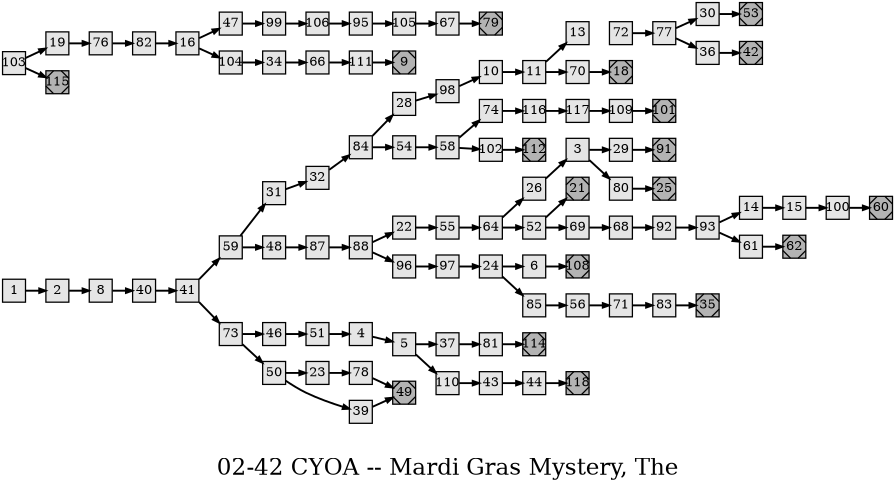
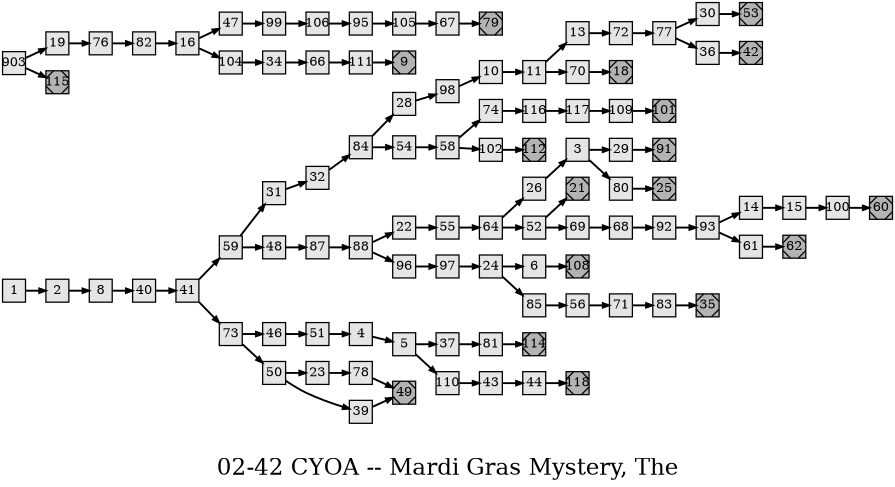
none -> (596, 33)
(14, 63) -> (14, 63)
